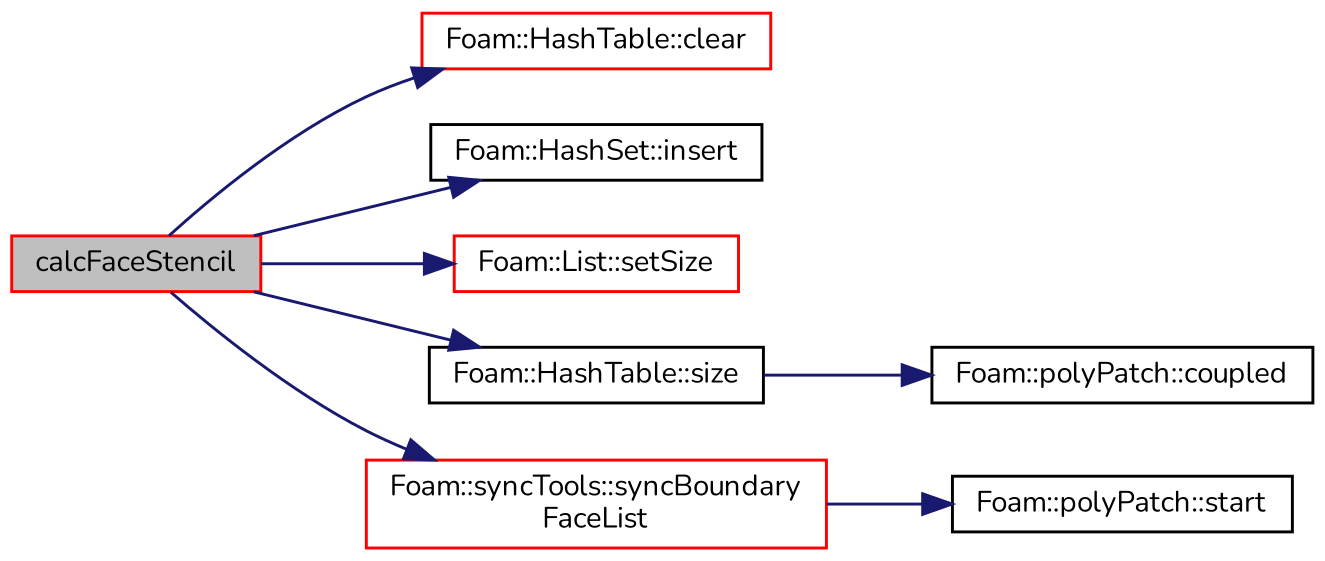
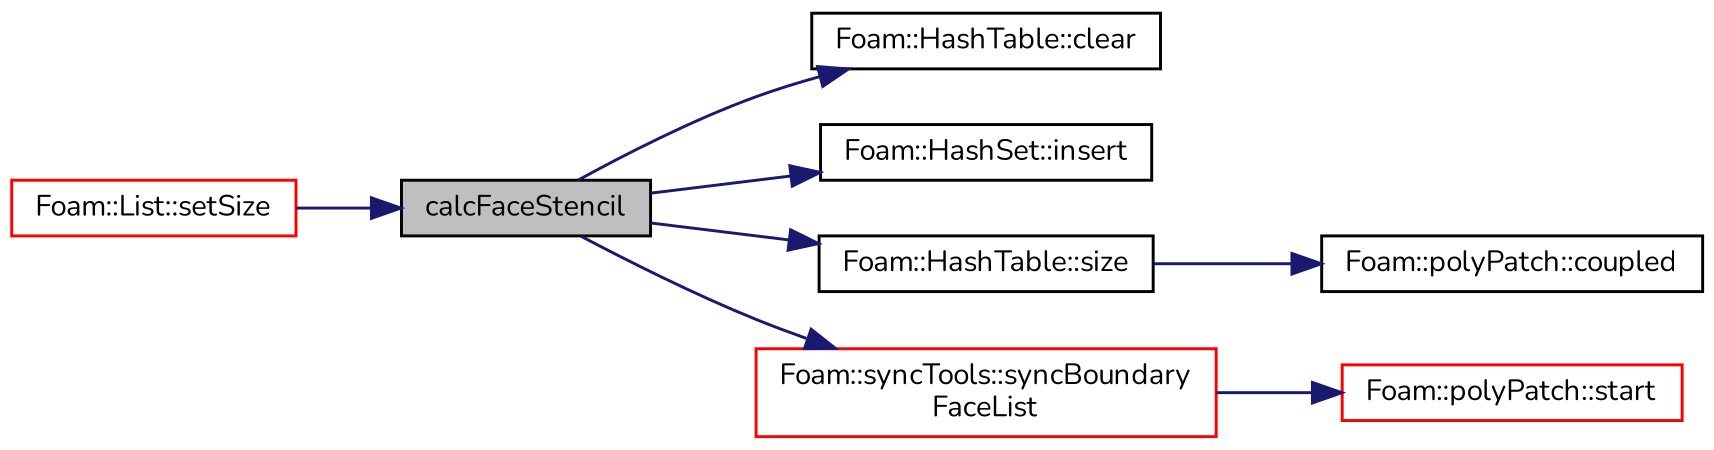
(596, 41) -> (986, 41)
(136, 264) -> (526, 208)
(343, 264) -> (334, 208)
(1122, 504) -> (1512, 393)
